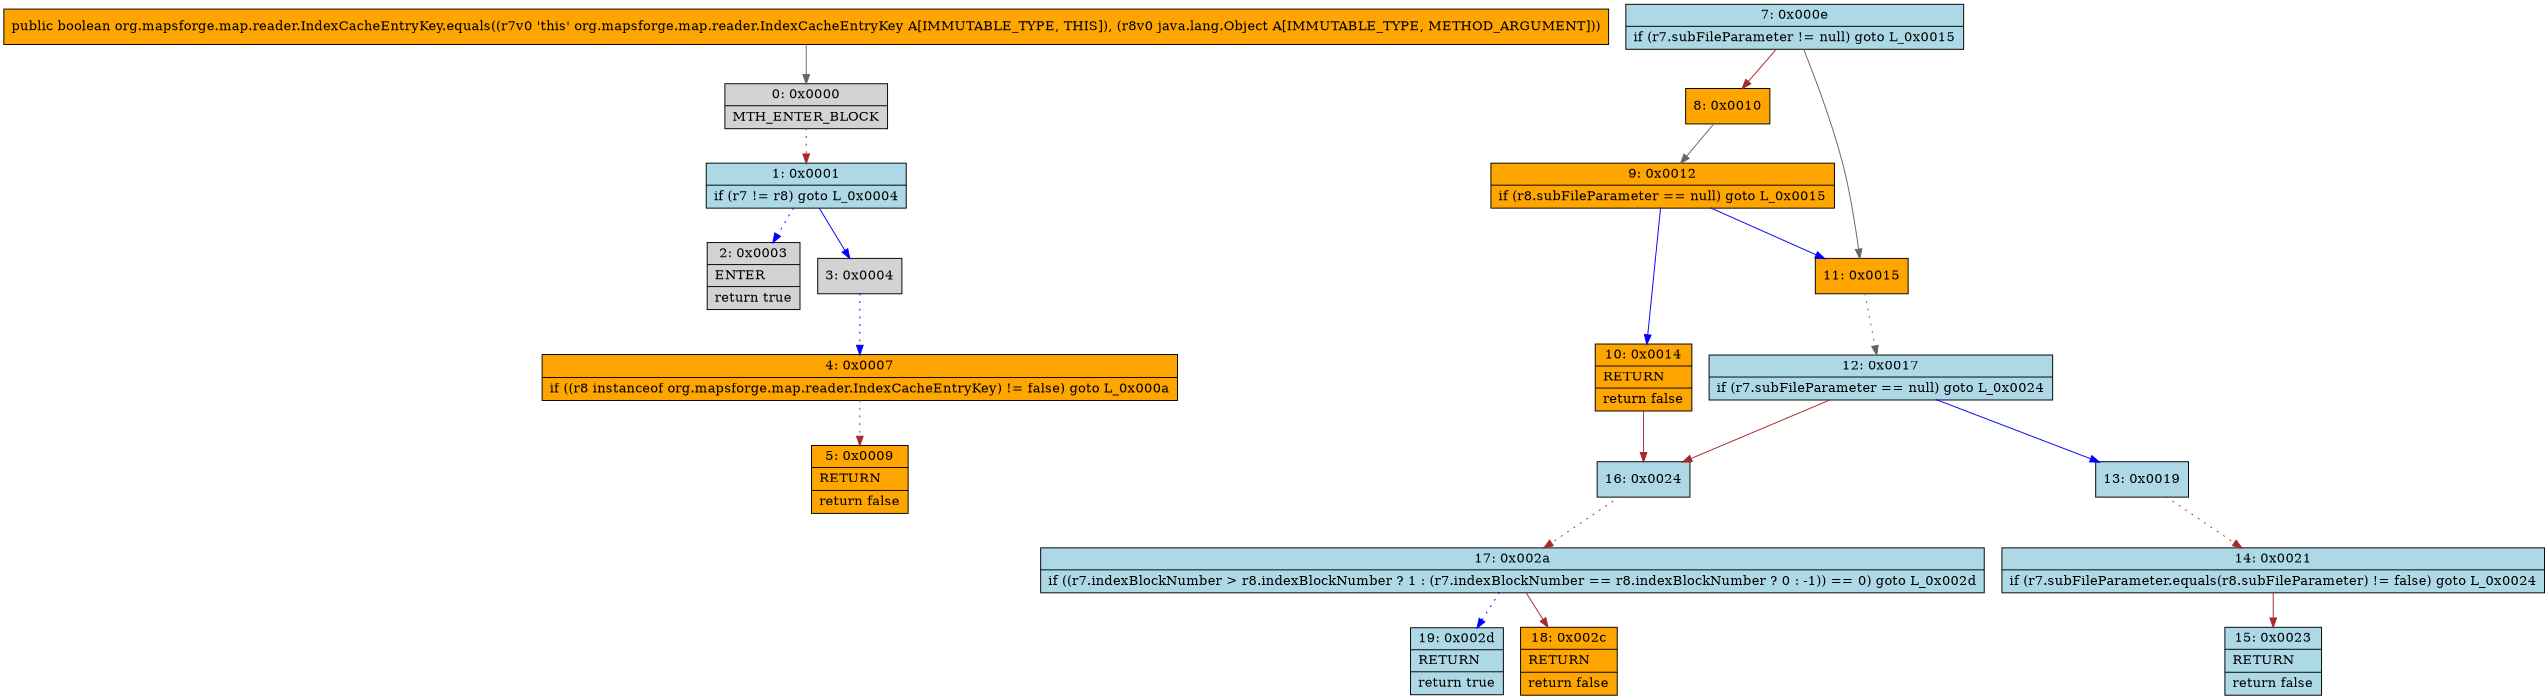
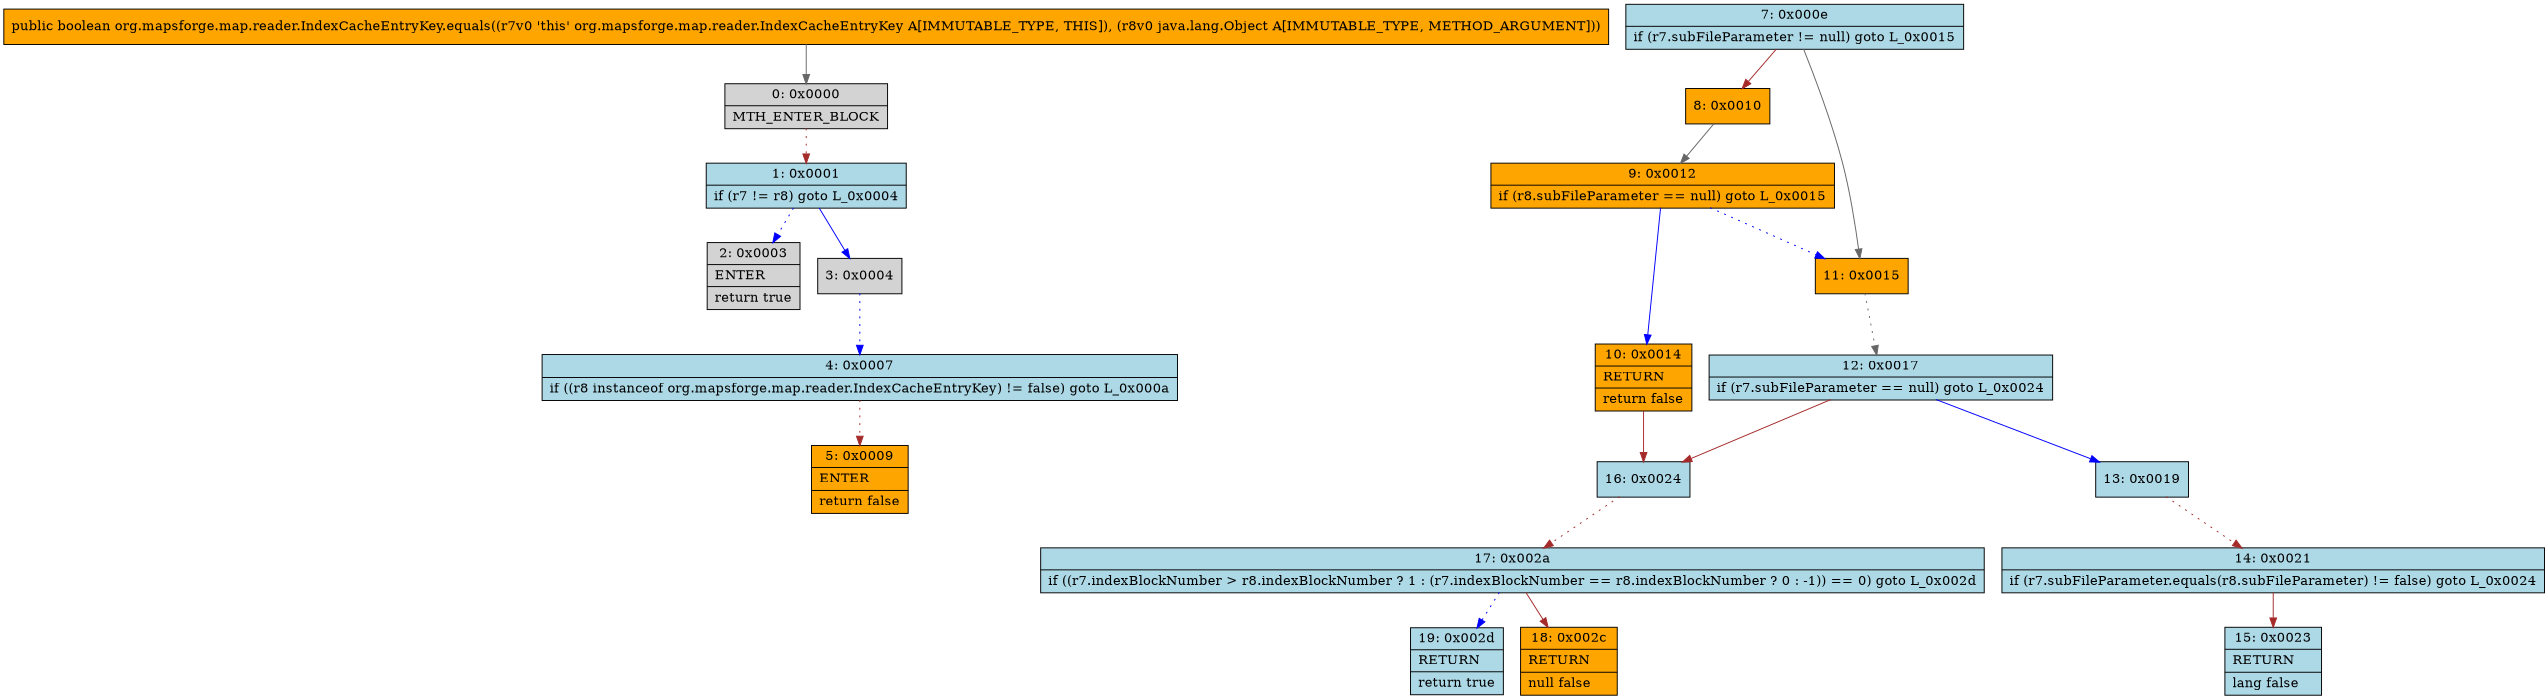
(1763, 231) -> (1763, 231)
(860, 378) -> (860, 378)
(850, 478) -> (845, 478)
(1569, 683) -> (1560, 683)
(2273, 683) -> (2266, 683)
